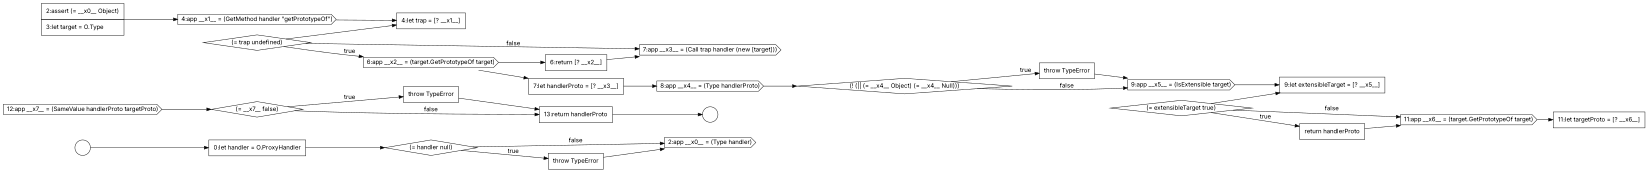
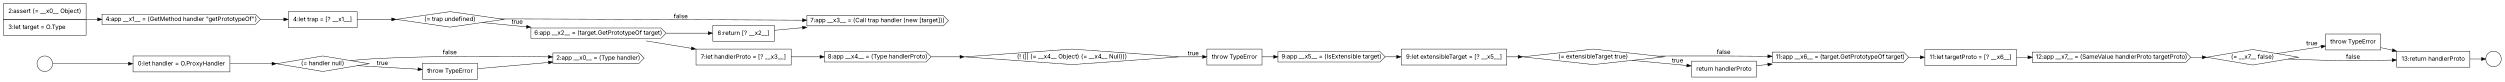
(339, 32) -> (374, 19)
none -> (2022, 57)
(1050, 90) -> none
(1243, 99) -> (1512, 57)
